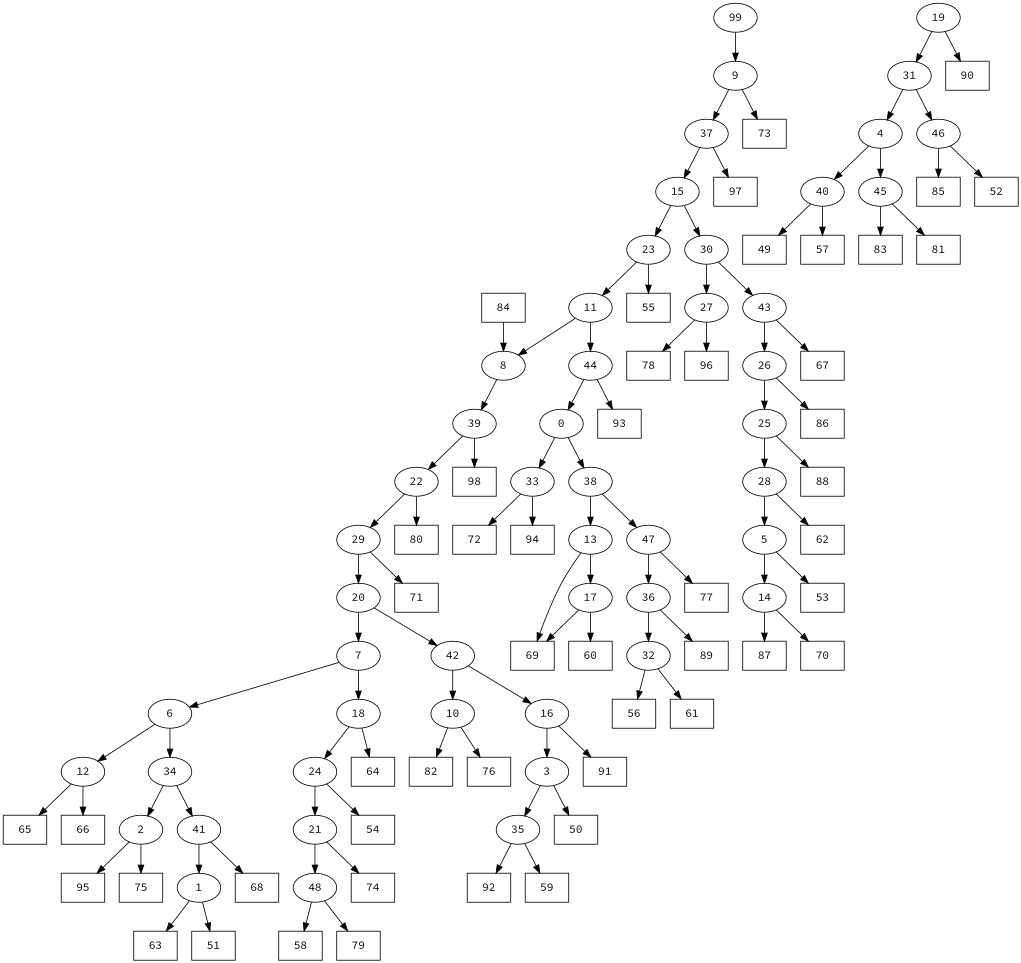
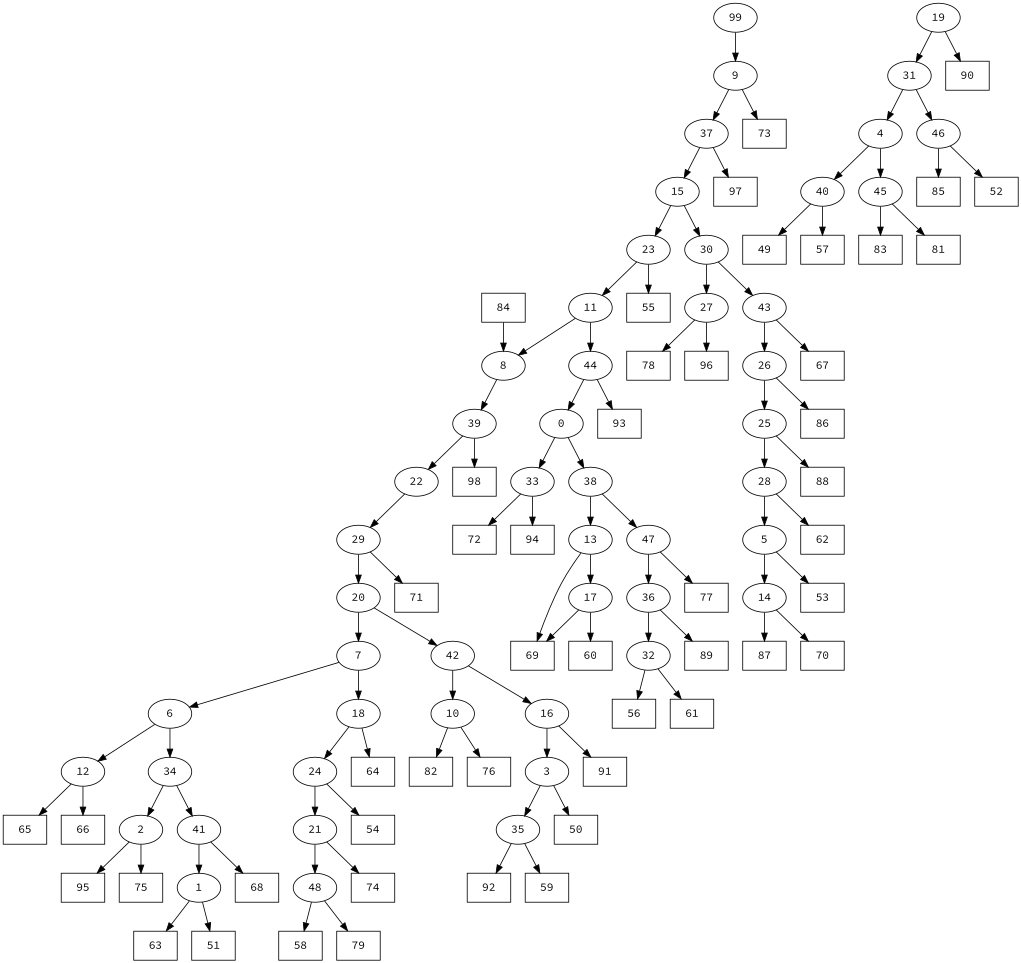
(416, 540) -> none
